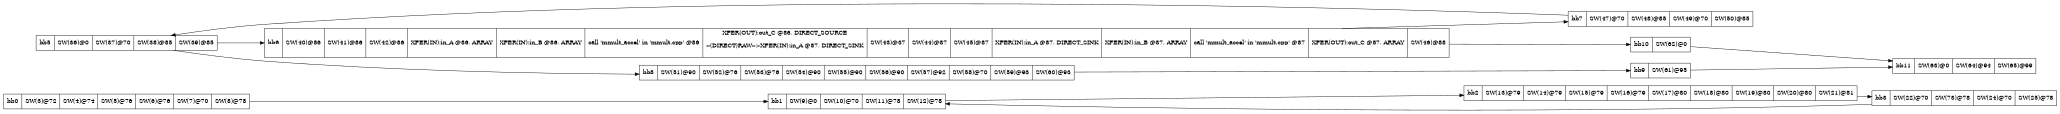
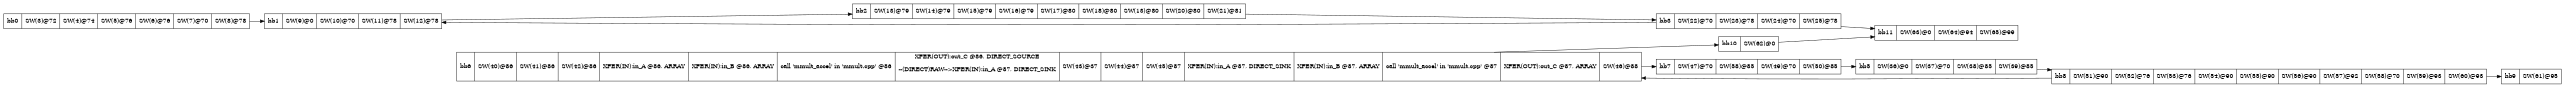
(1649, 19) -> (1737, 66)
(239, 43) -> (1849, 79)
(1790, 69) -> (1856, 28)
(1753, 93) -> (1141, 11)
(1953, 98) -> (1737, 21)
